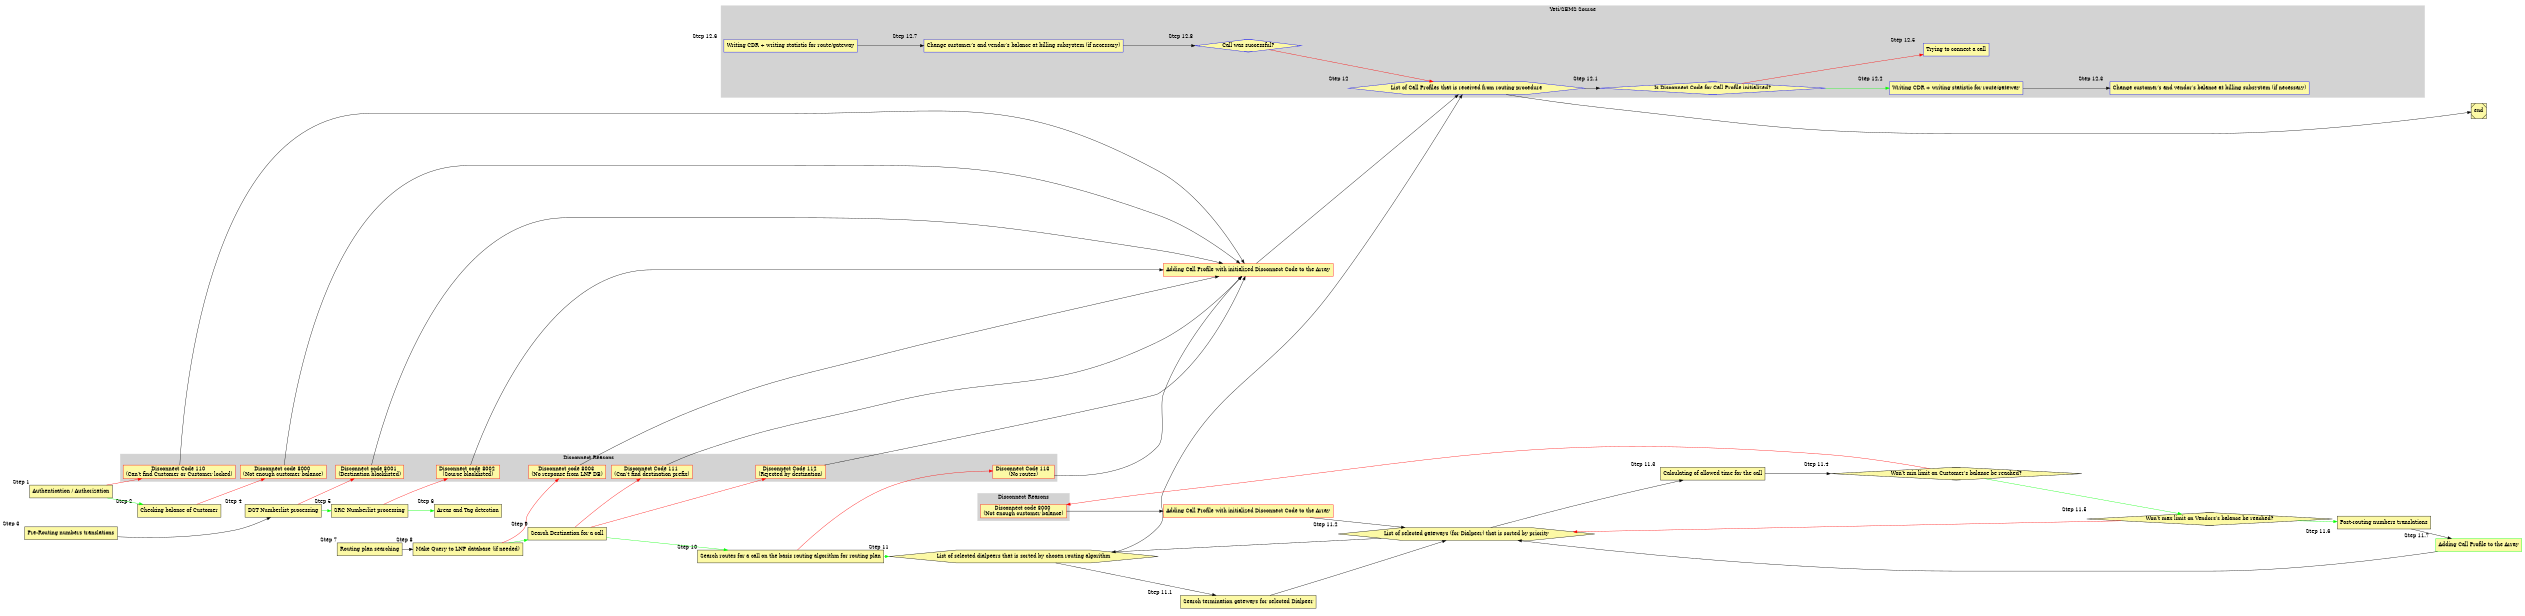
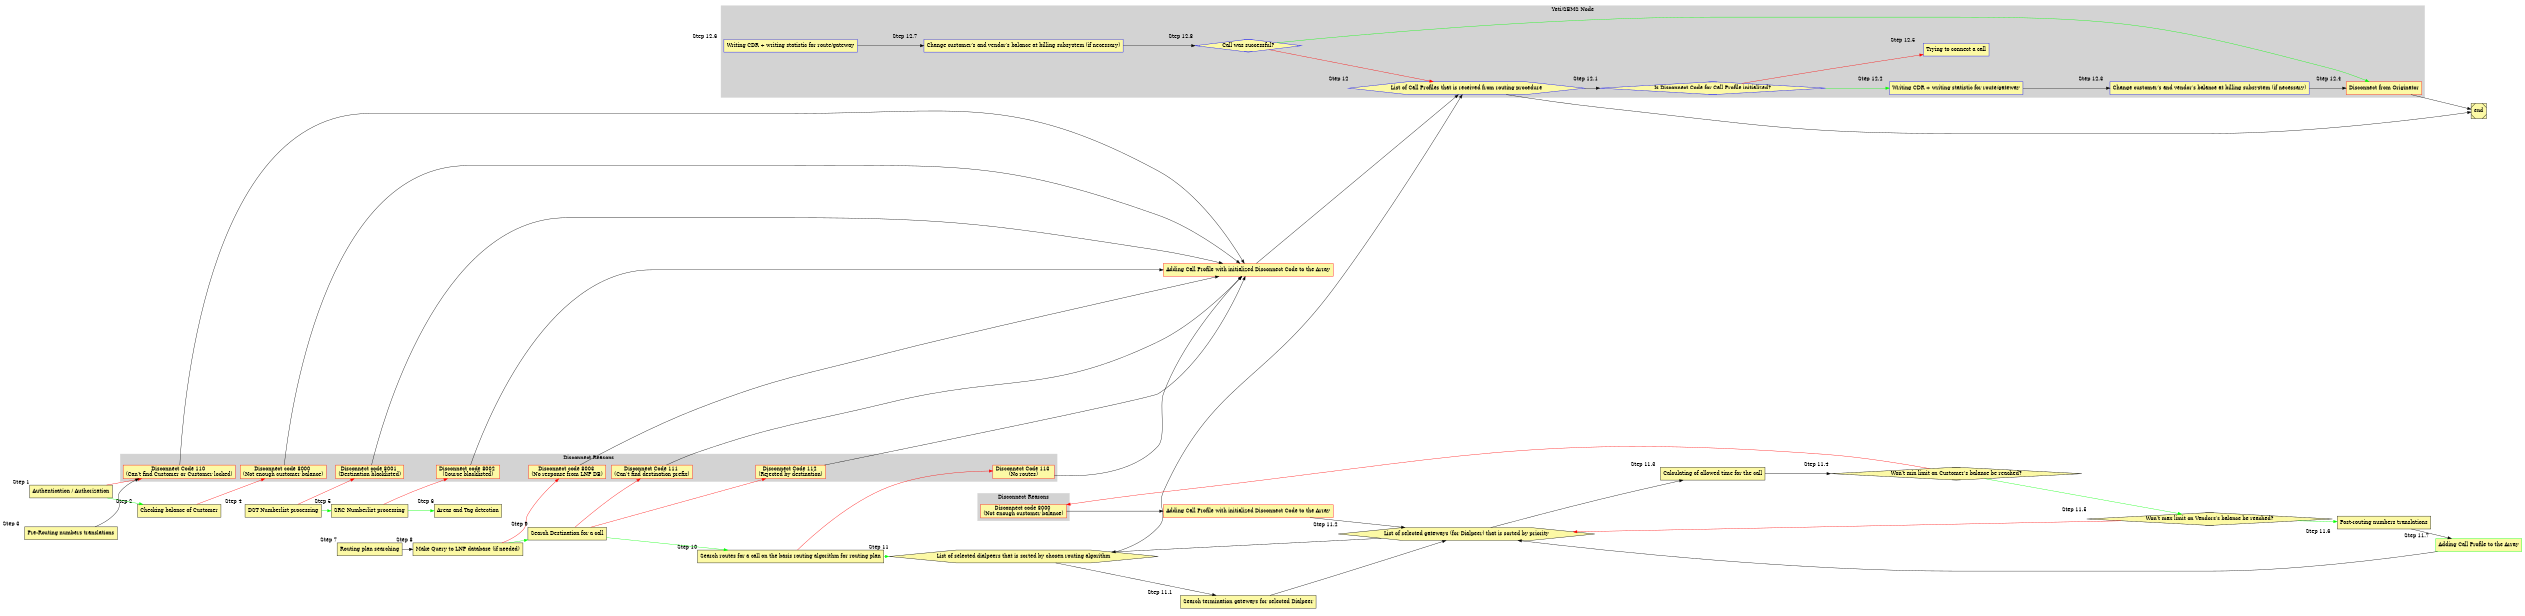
(1573, 10) -> (1573, 10)
none -> (2384, 88)
(194, 536) -> (119, 505)
